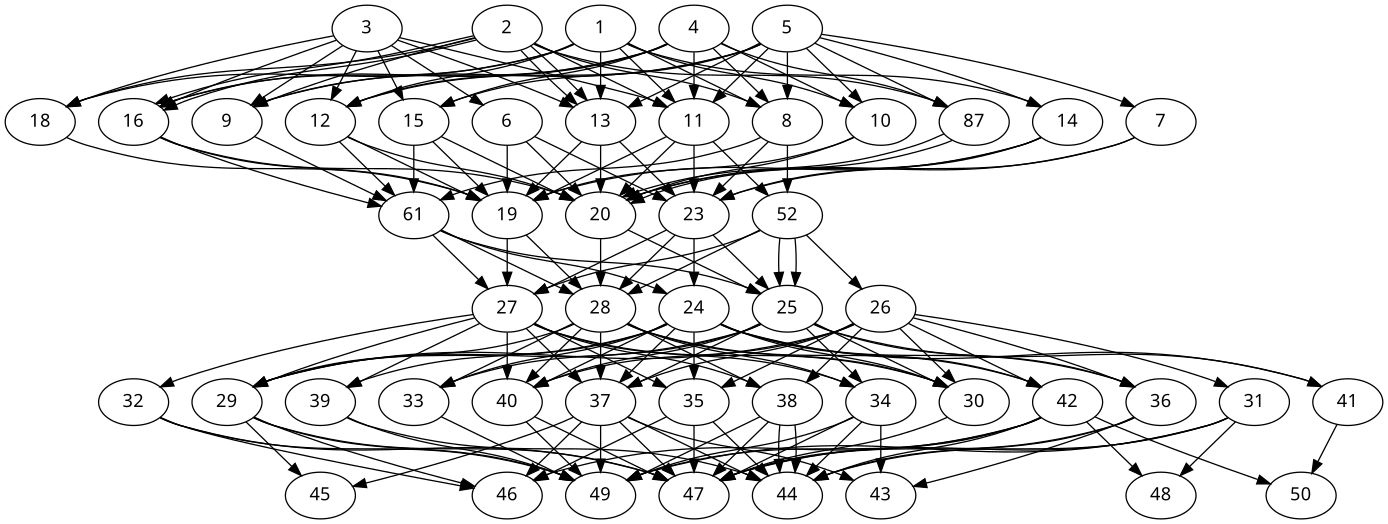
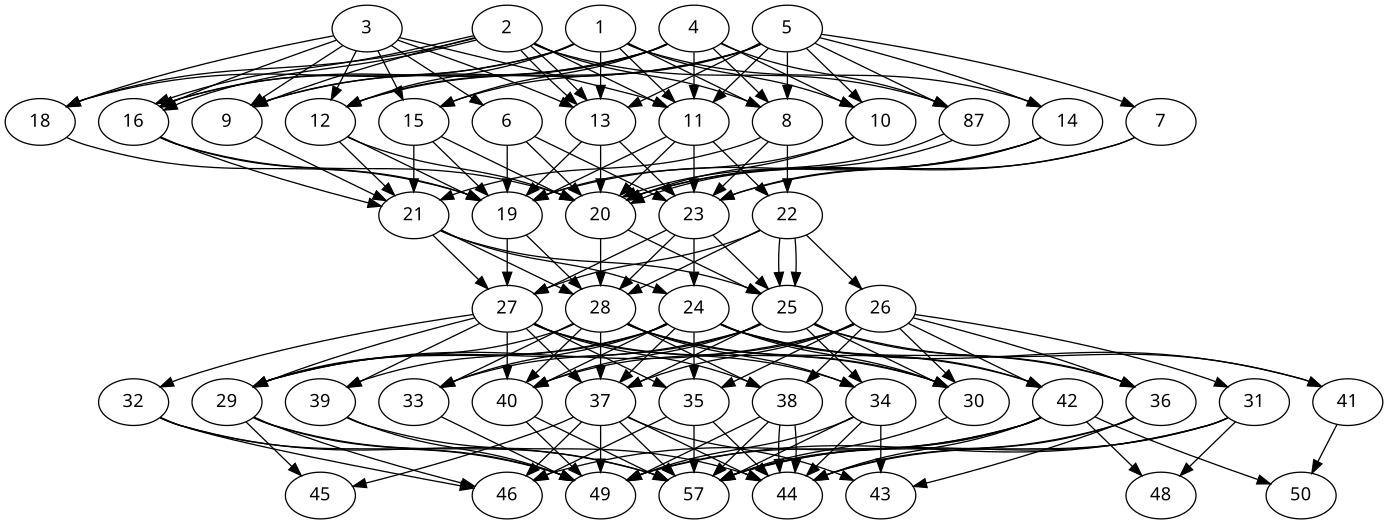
(414, 215) -> (414, 215)
(787, 215) -> (787, 215)
(694, 496) -> (694, 496)
